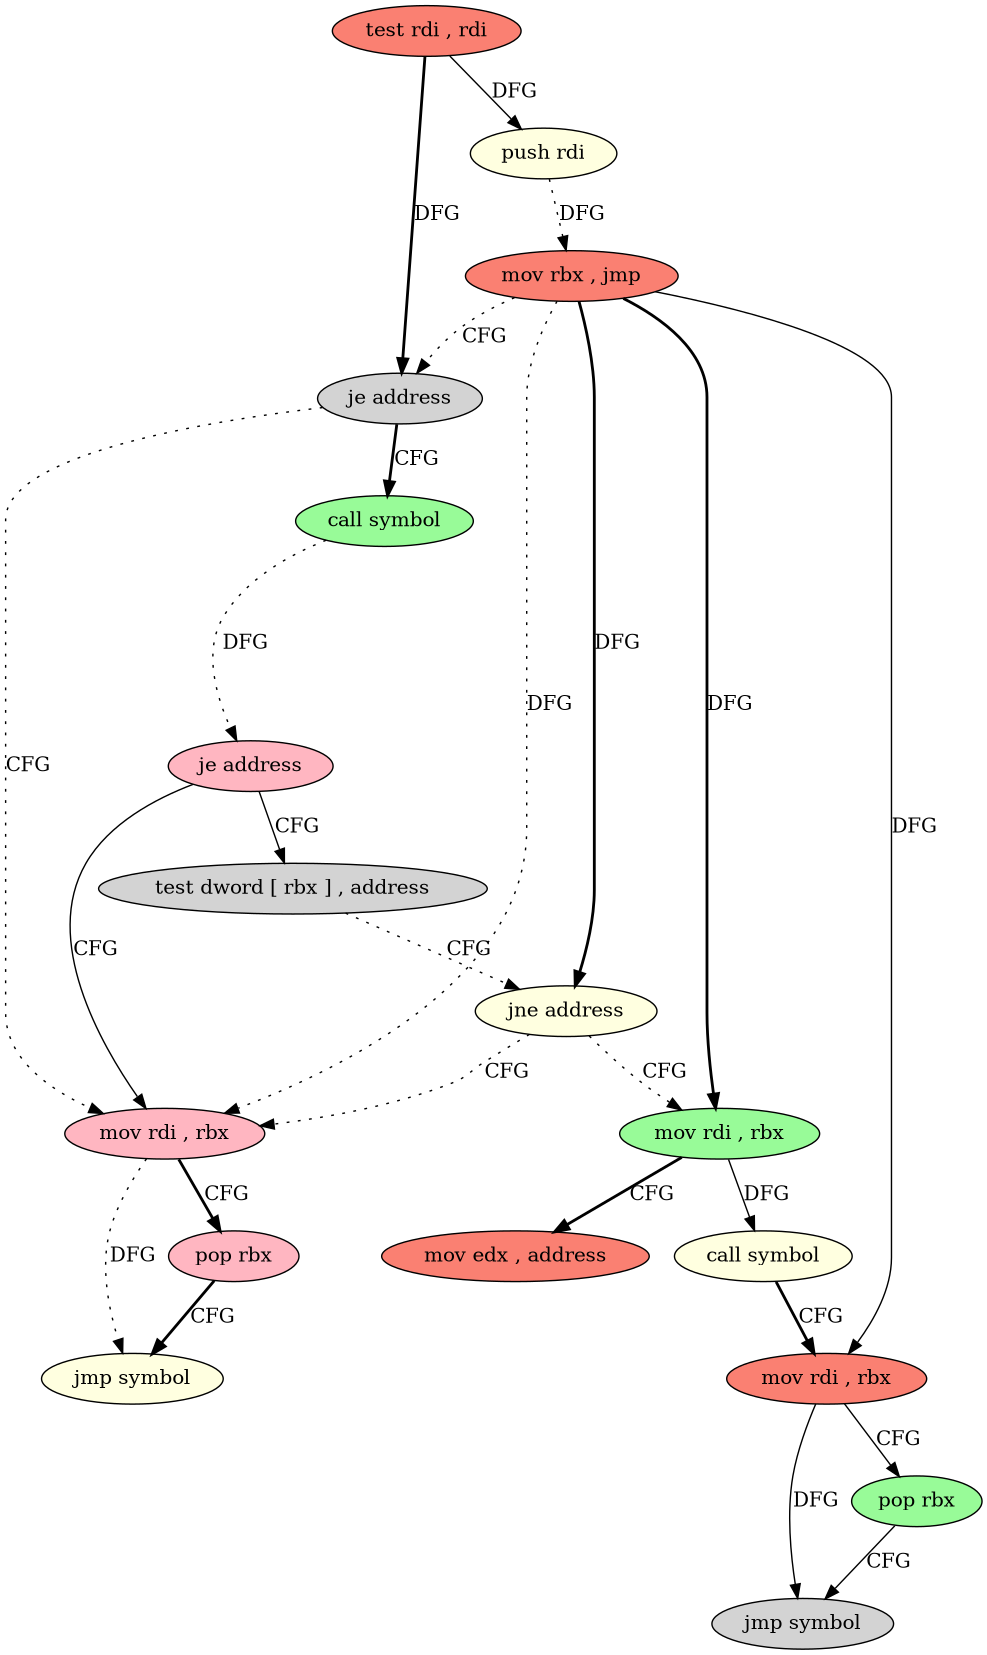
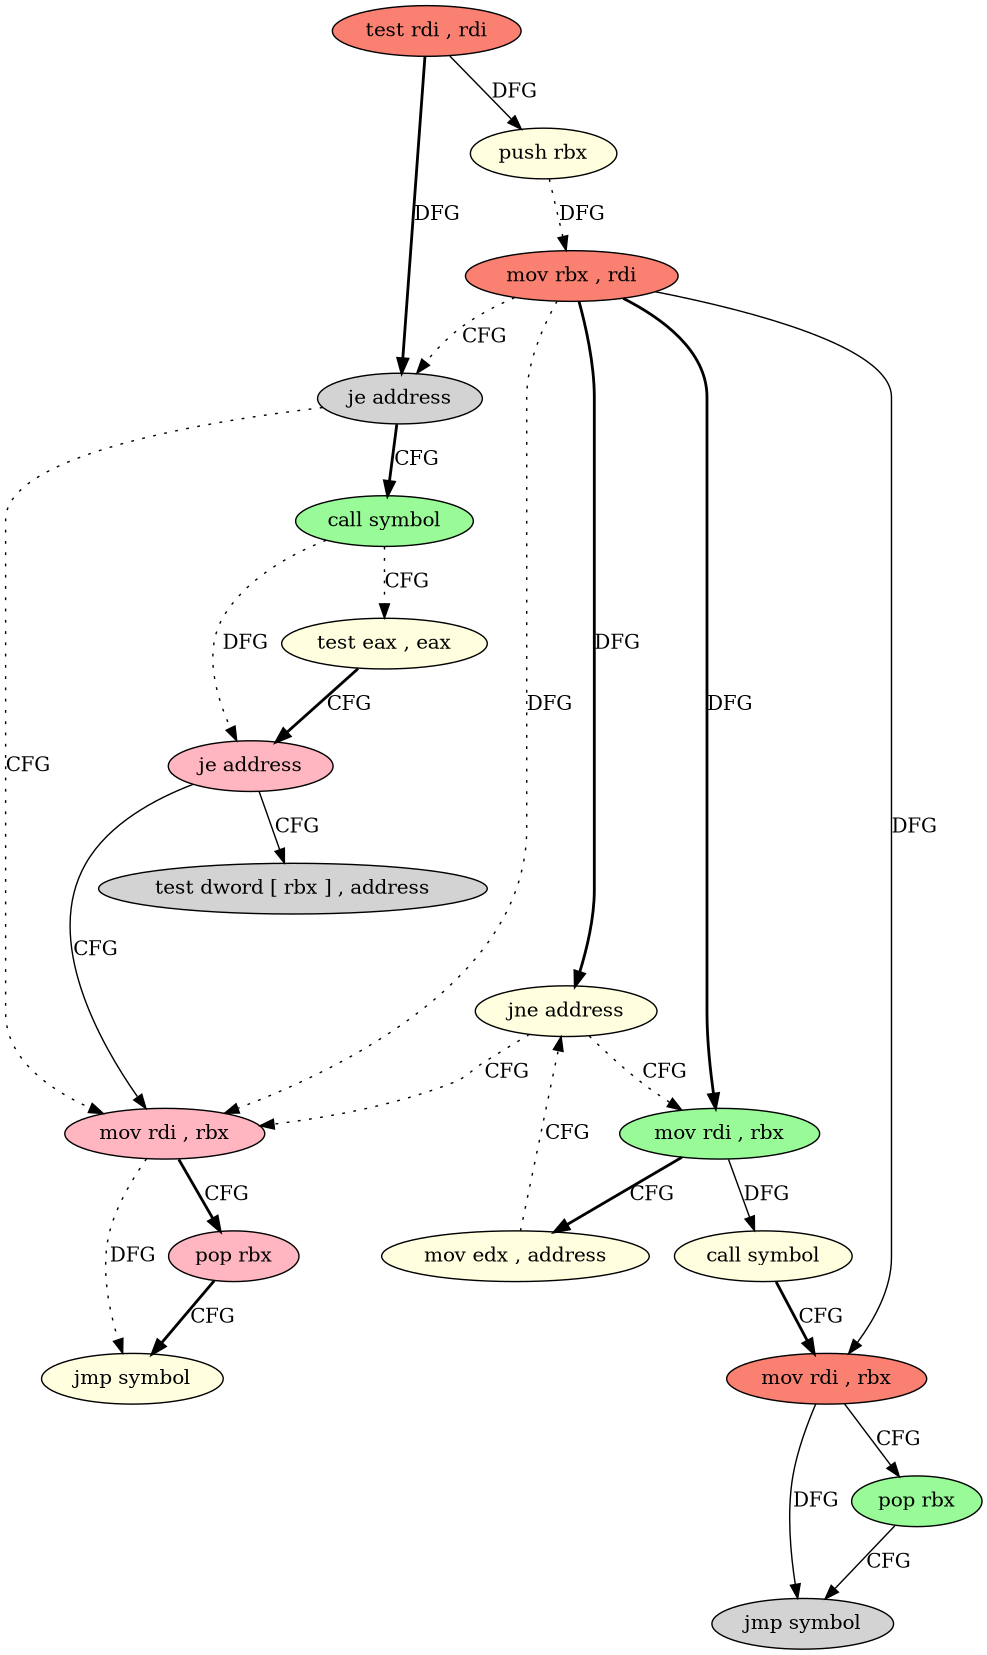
(544, 154) -> (544, 154)
(572, 276) -> (572, 276)
none -> (384, 644)
(426, 948) -> (539, 1141)
(515, 1256) -> (515, 1256)
